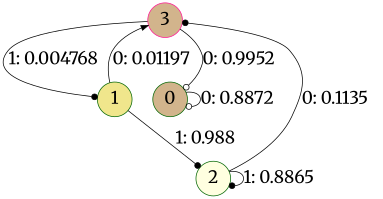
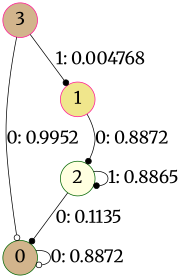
(114, 49) -> none
(301, 72) -> (51, 216)
(115, 99) -> (78, 99)
(213, 139) -> (137, 139)
